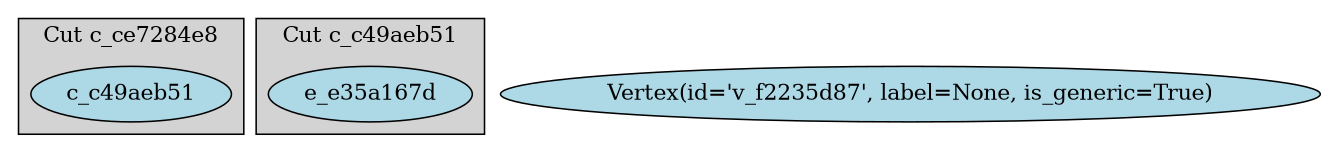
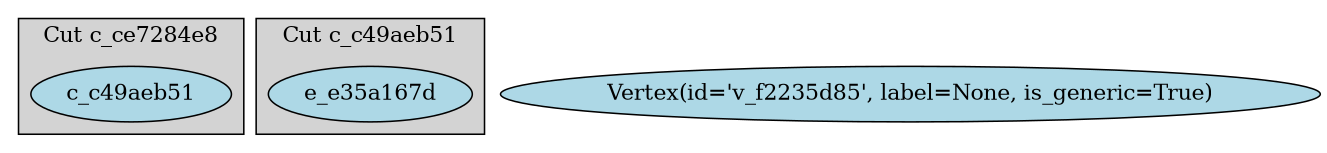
(910, 94) -> (910, 94)
